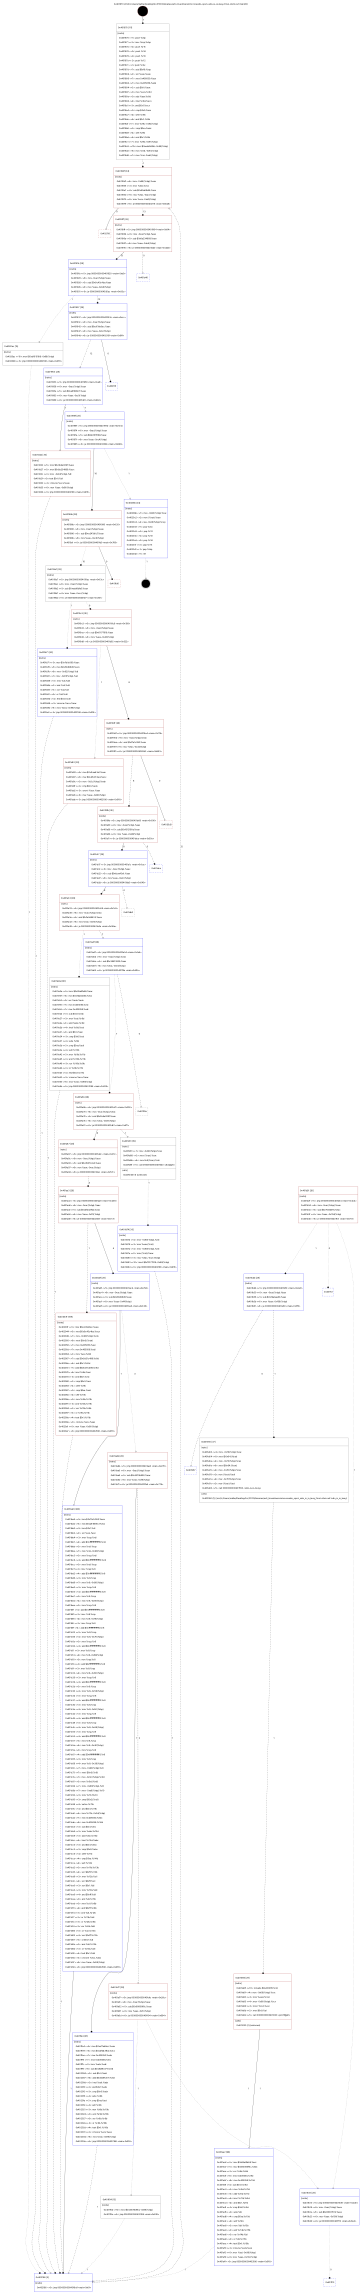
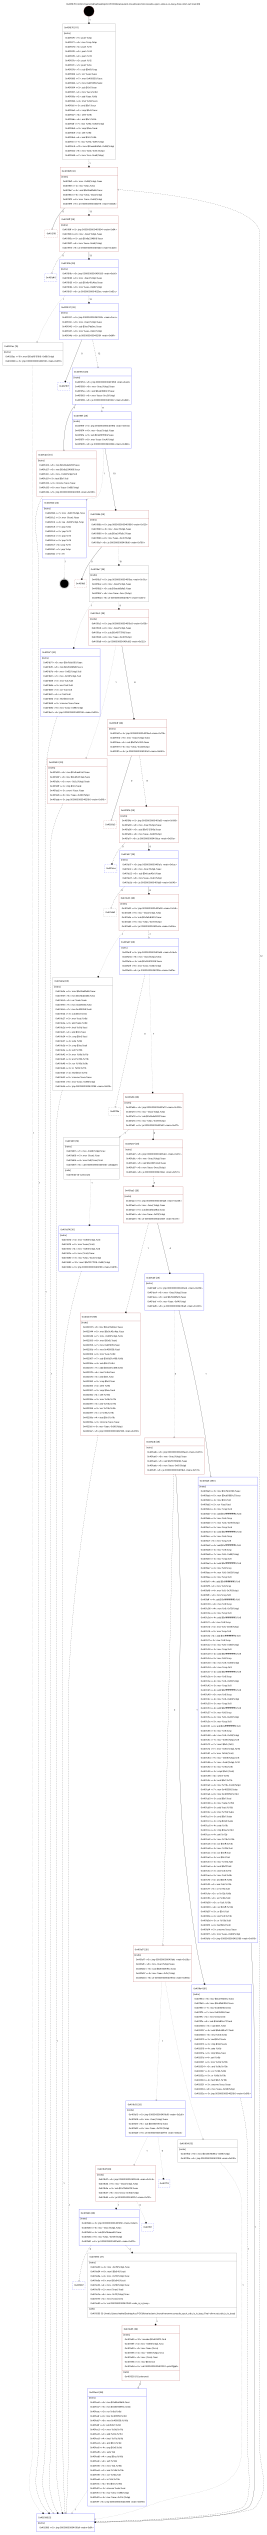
(354, 1705) -> (141, 2151)
